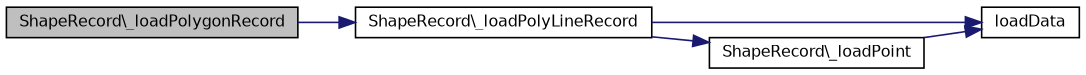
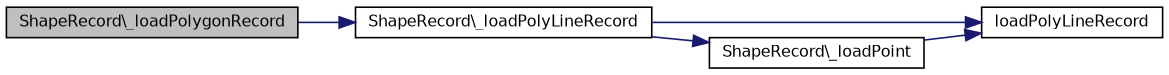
(1030, 22) -> (1072, 22)
